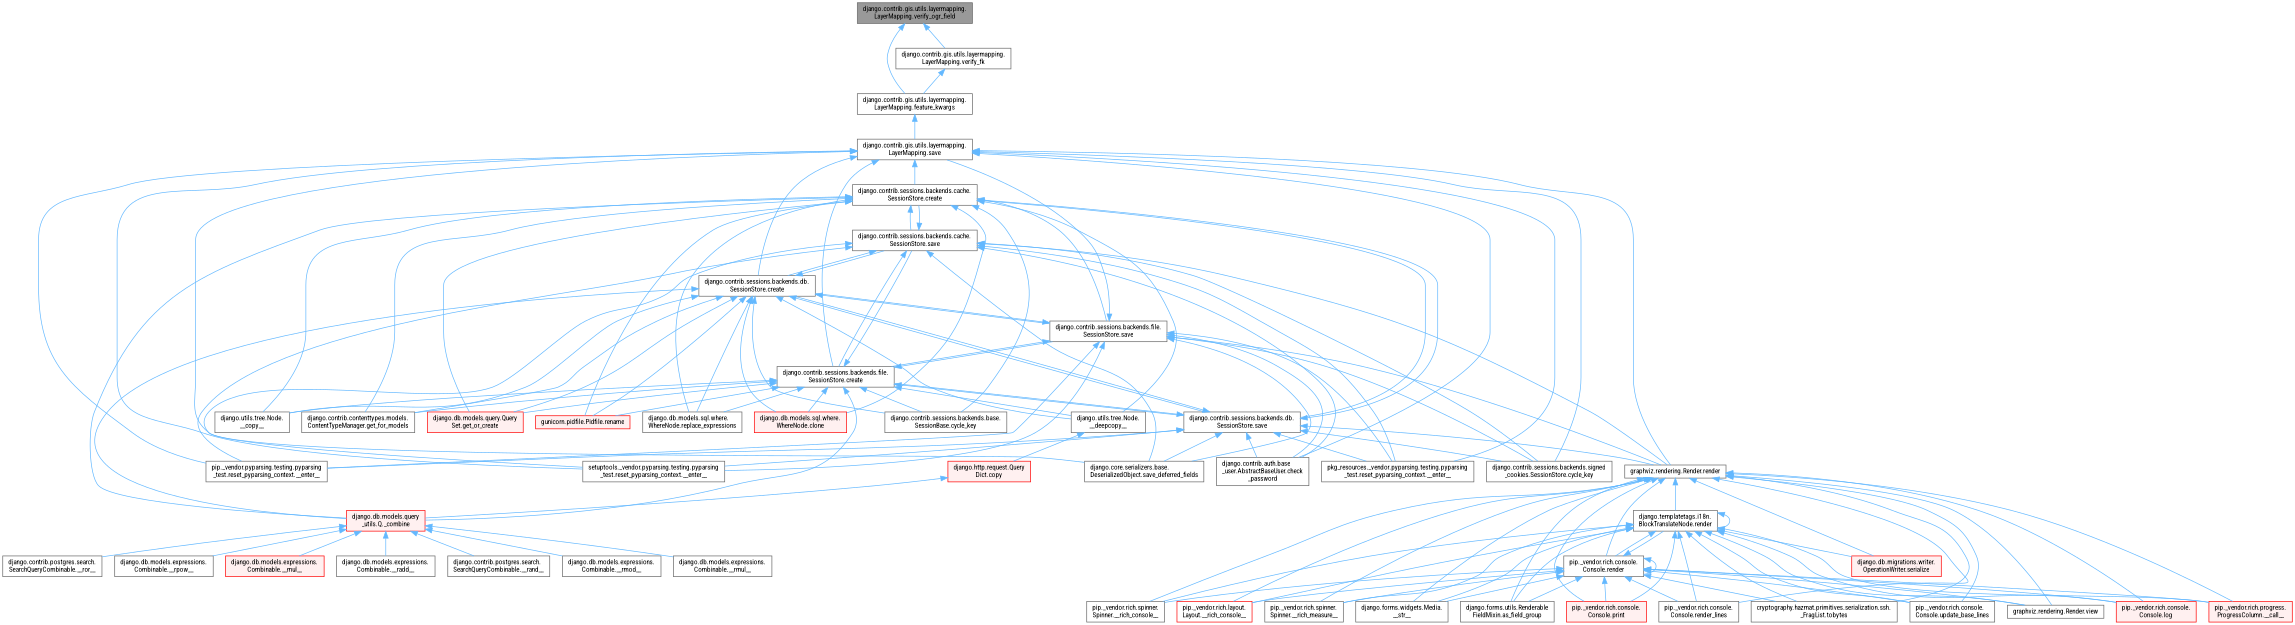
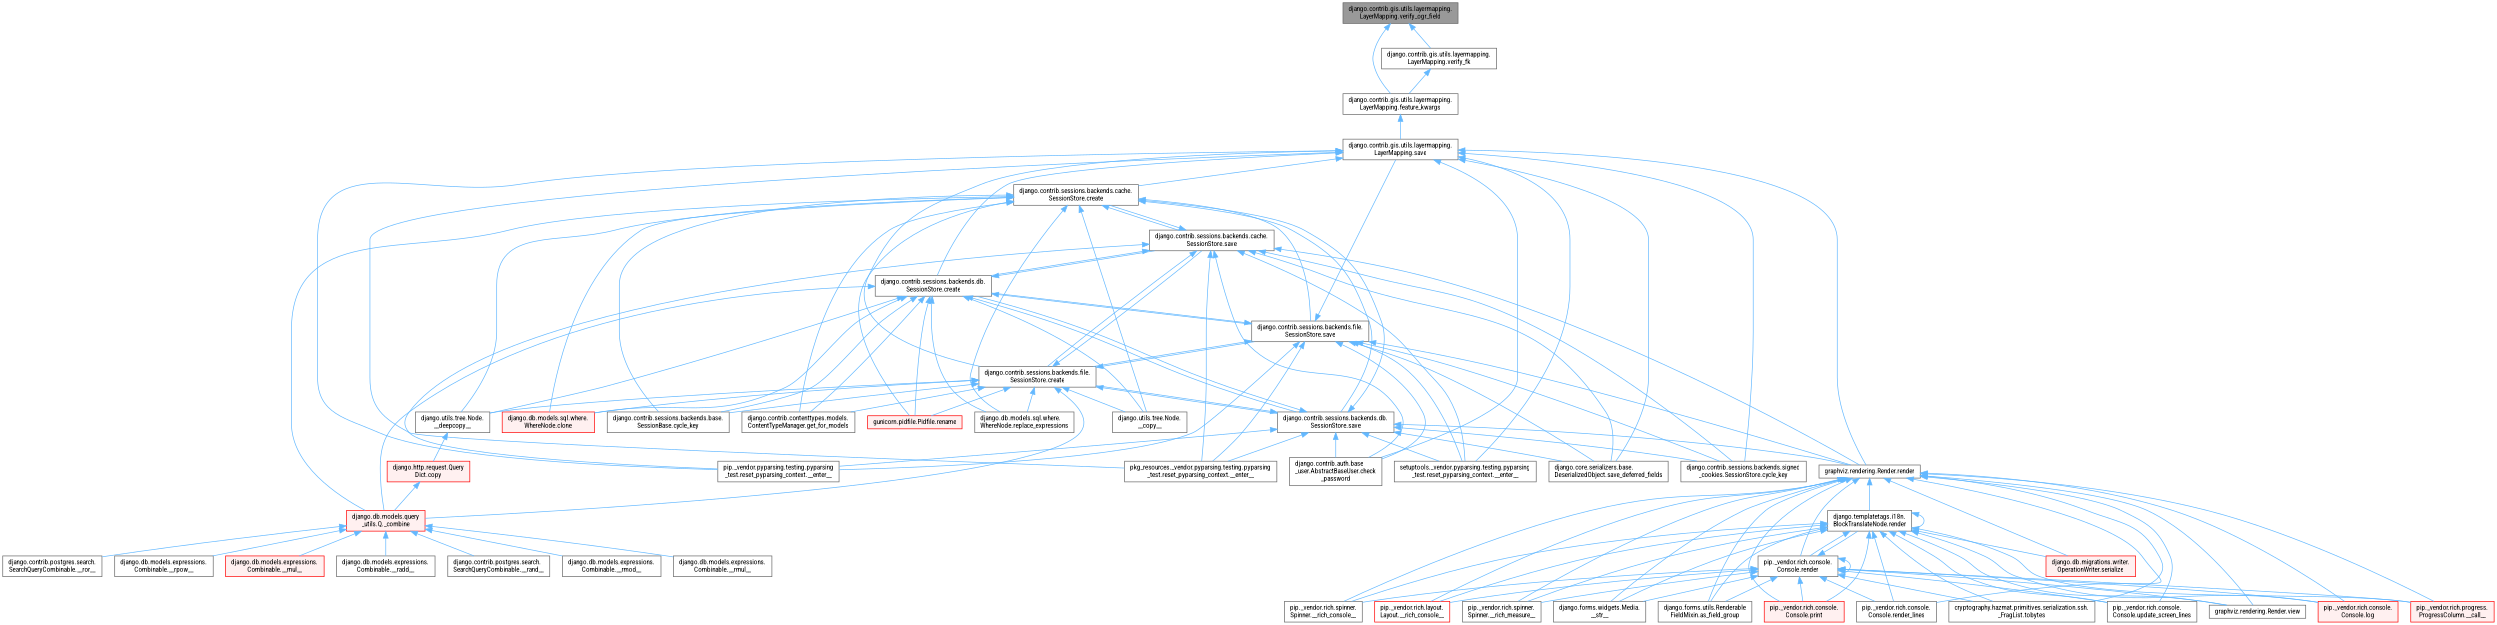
(475, 422) -> none
(1952, 612) -> (2152, 612)
